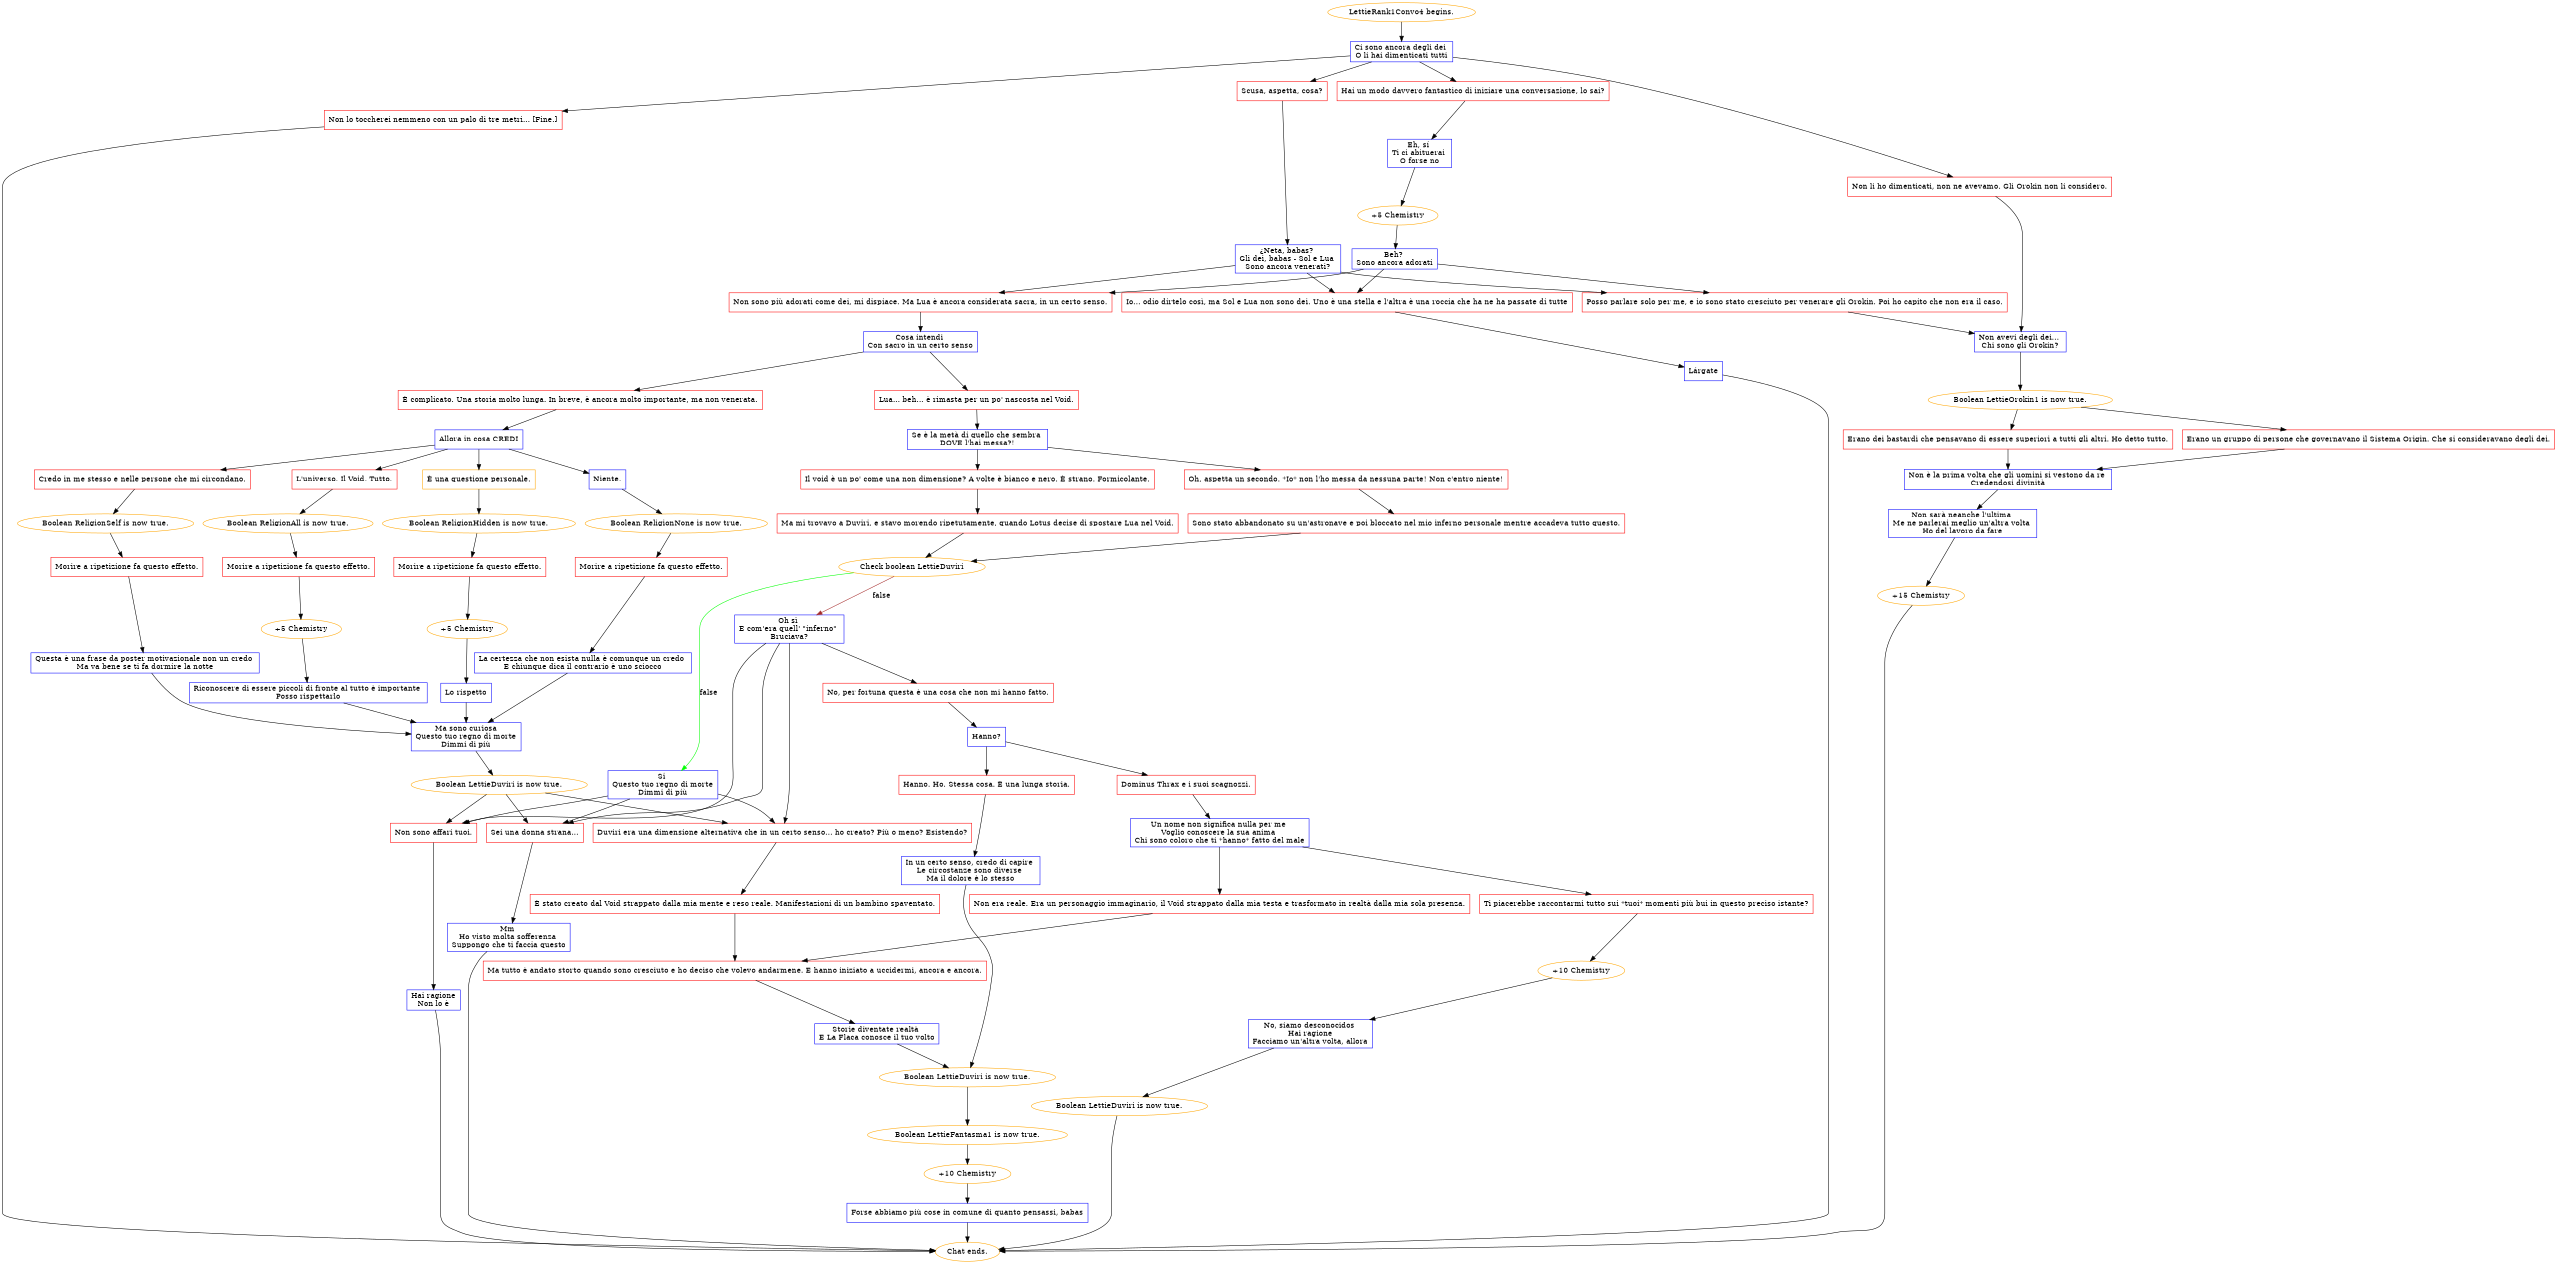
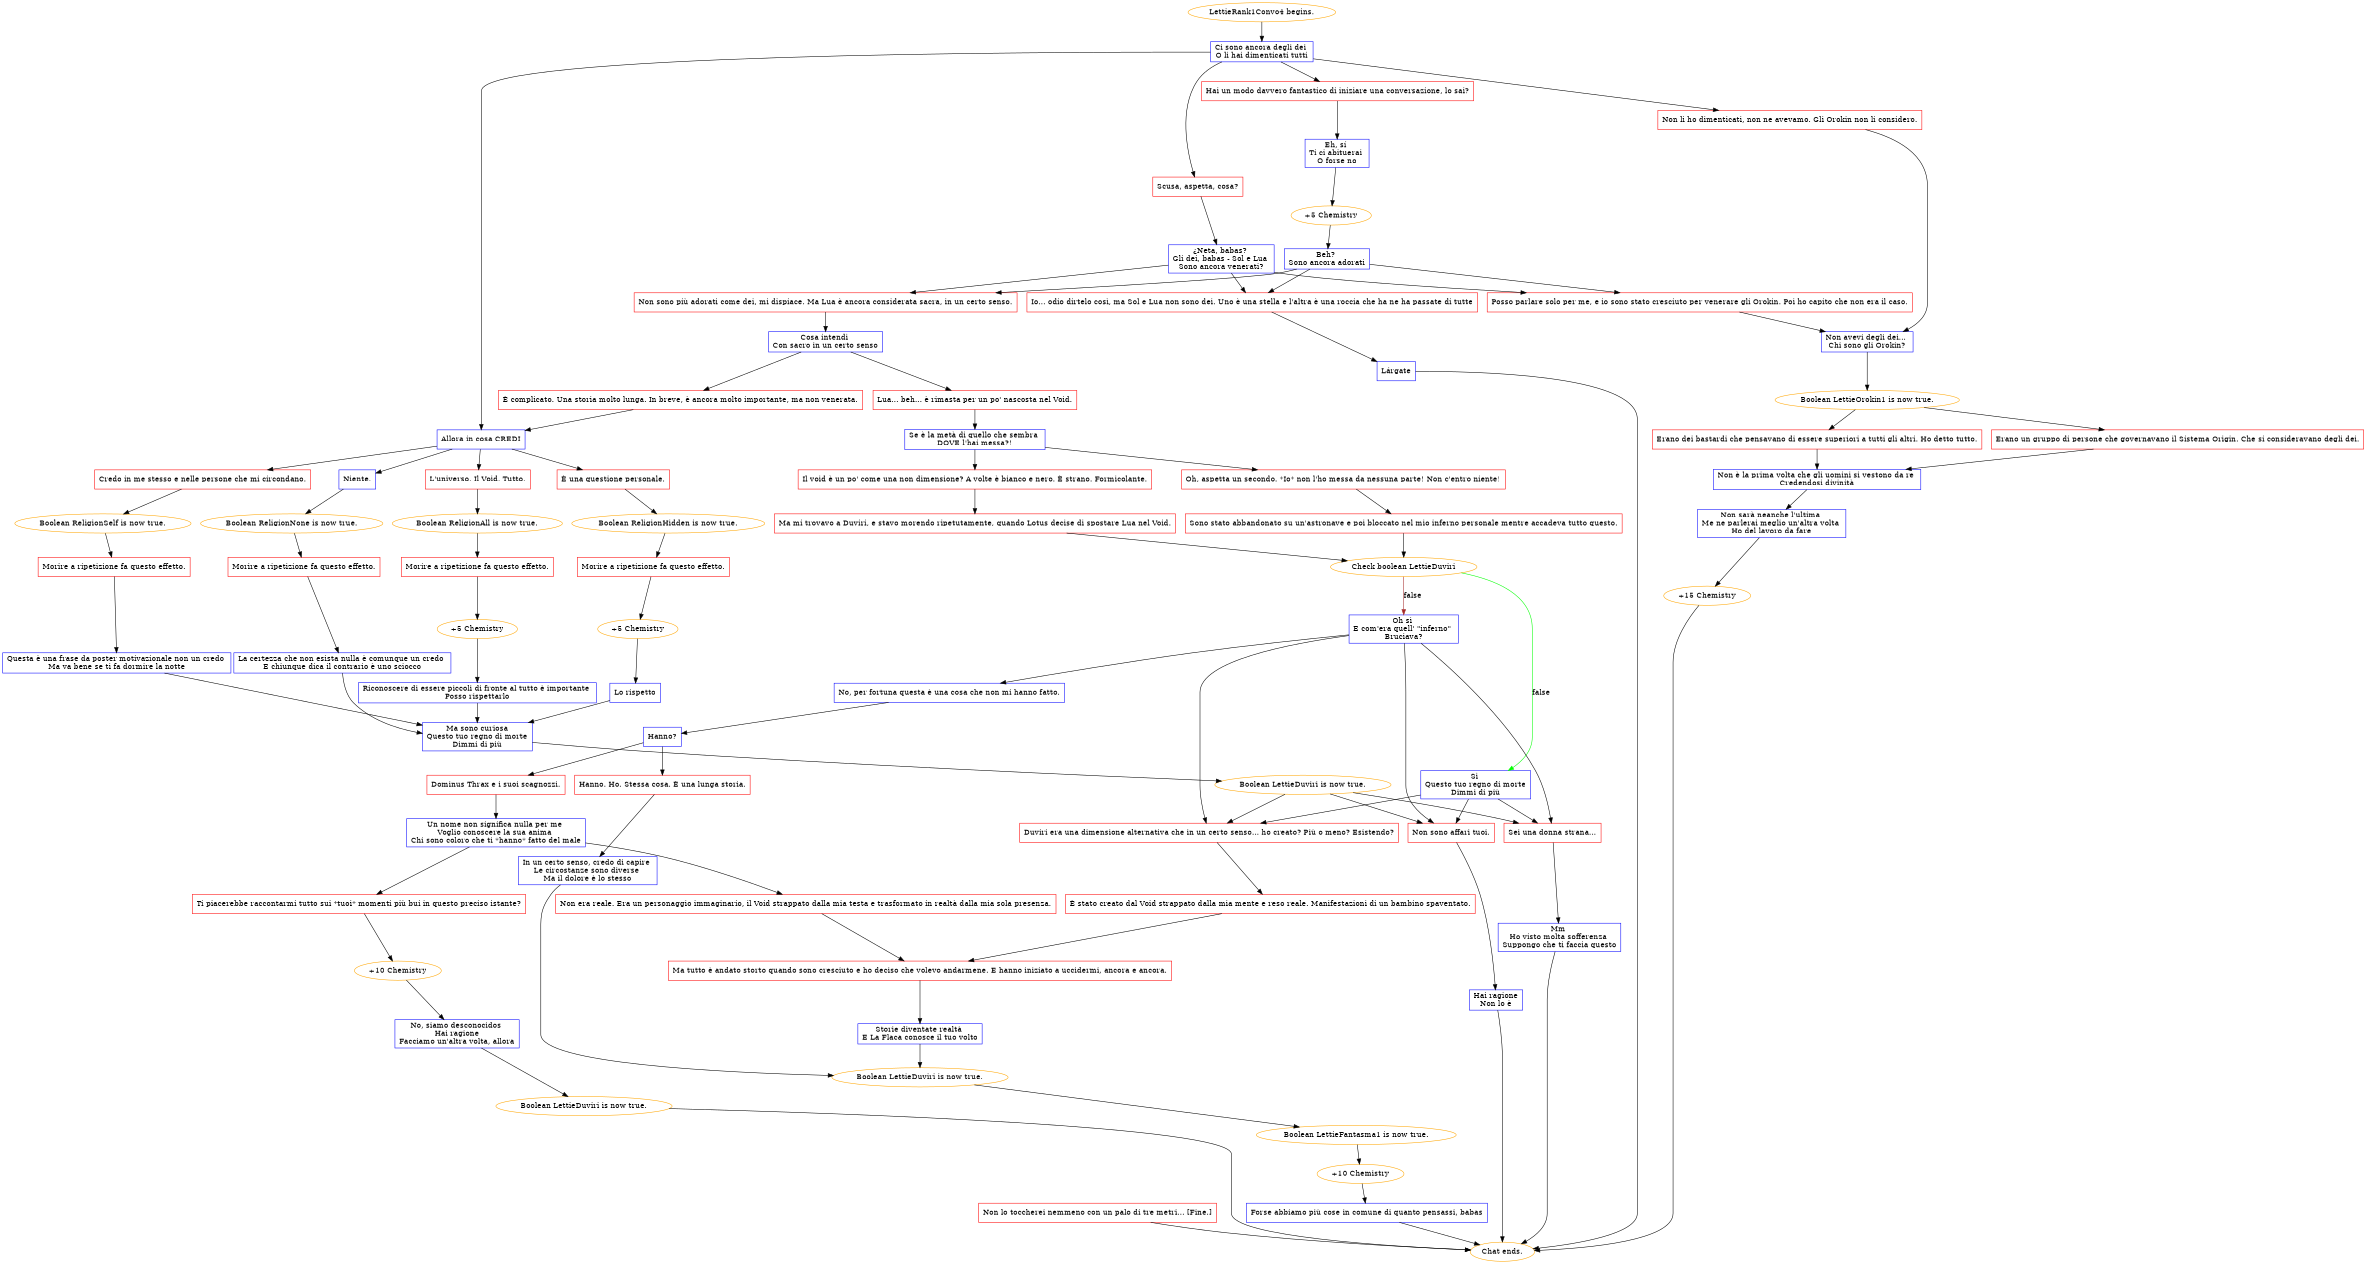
(959, 83) -> (677, 62)
(479, 479) -> (613, 479)
(938, 693) -> (949, 693)
